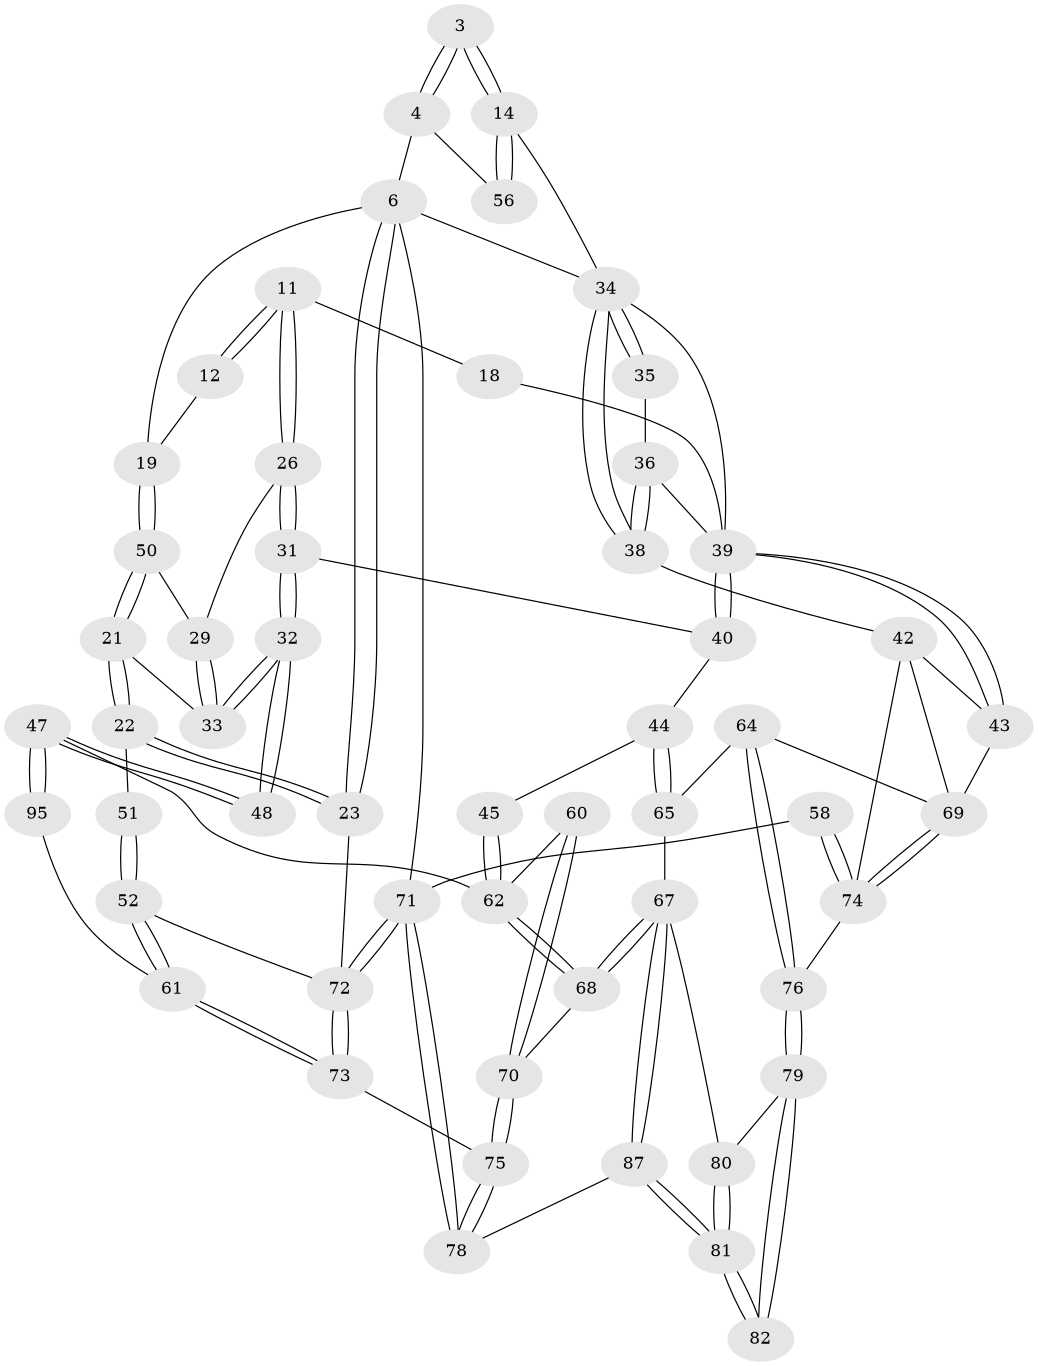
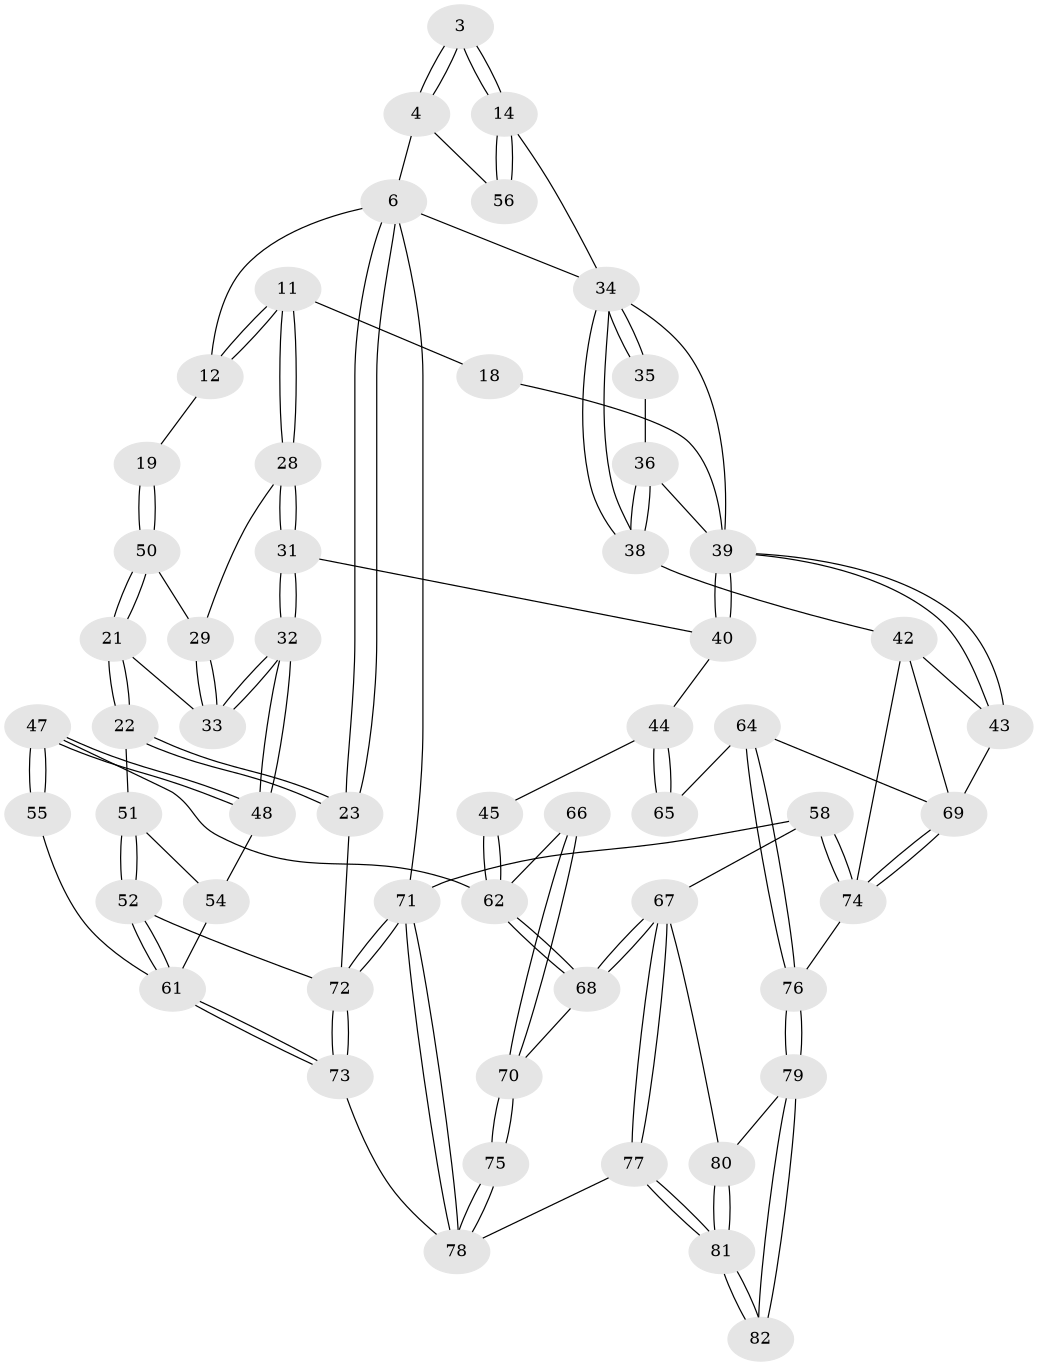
(205, 279) -> (259, 254)
(288, 464) -> (288, 464)
(38, 814) -> (38, 814)
(577, 814) -> (577, 814)
(665, 858) -> (742, 858)
none -> (216, 902)
(418, 1121) -> (382, 1173)
(634, 1164) -> (634, 1164)
